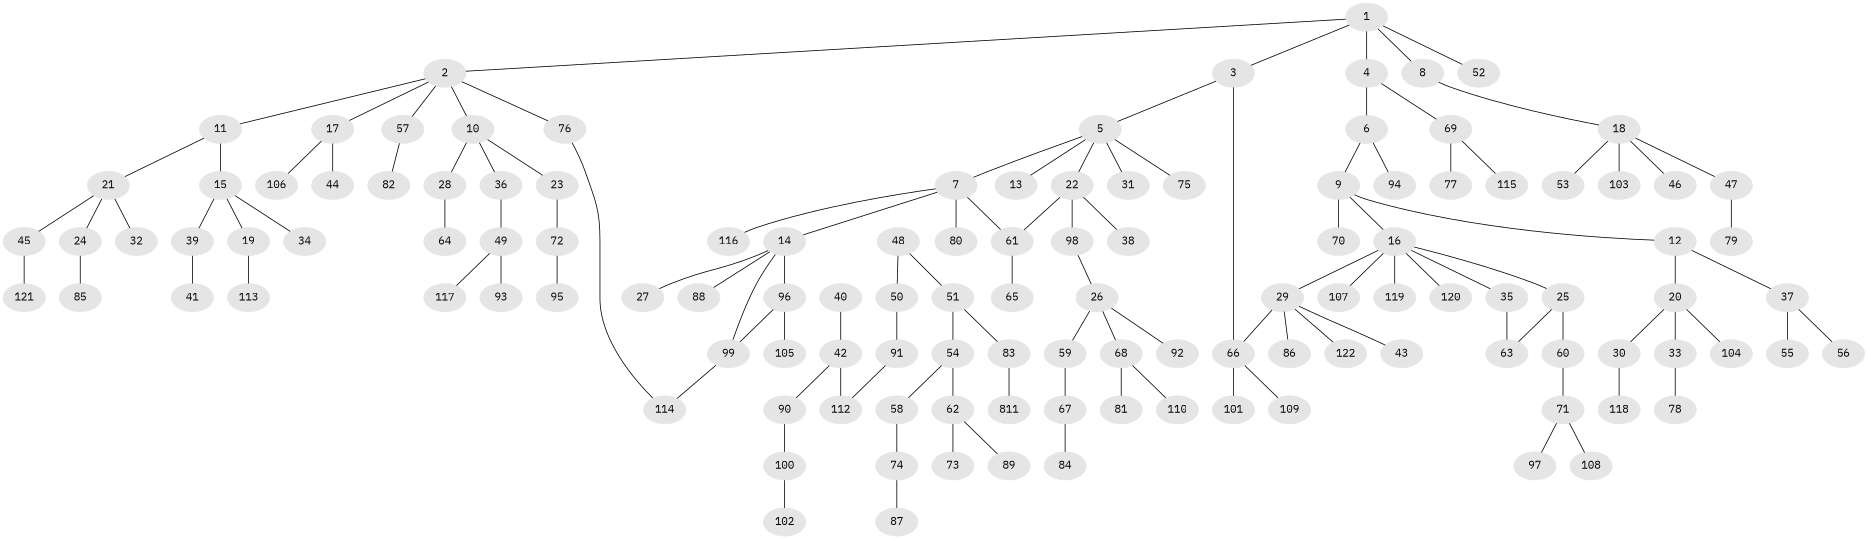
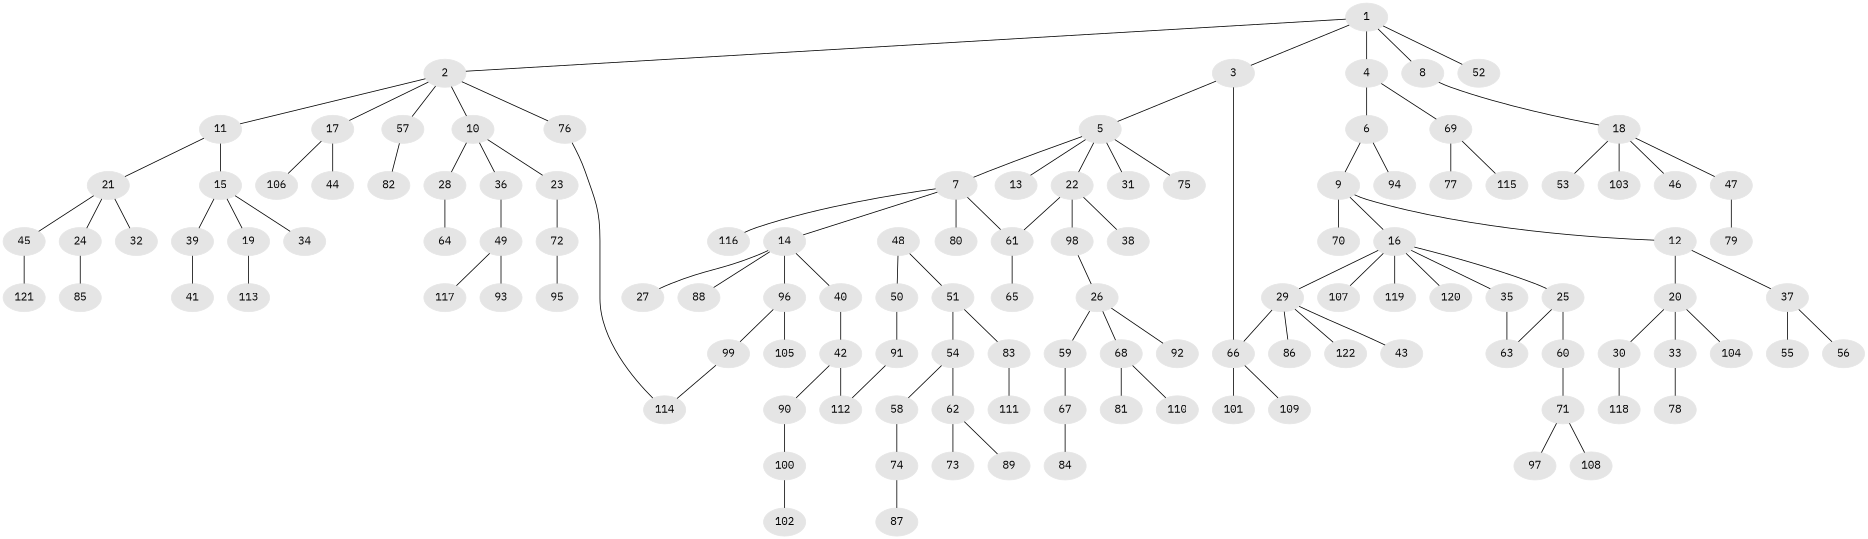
(751, 295) -> (813, 270)
(1009, 410) -> (1009, 410)
